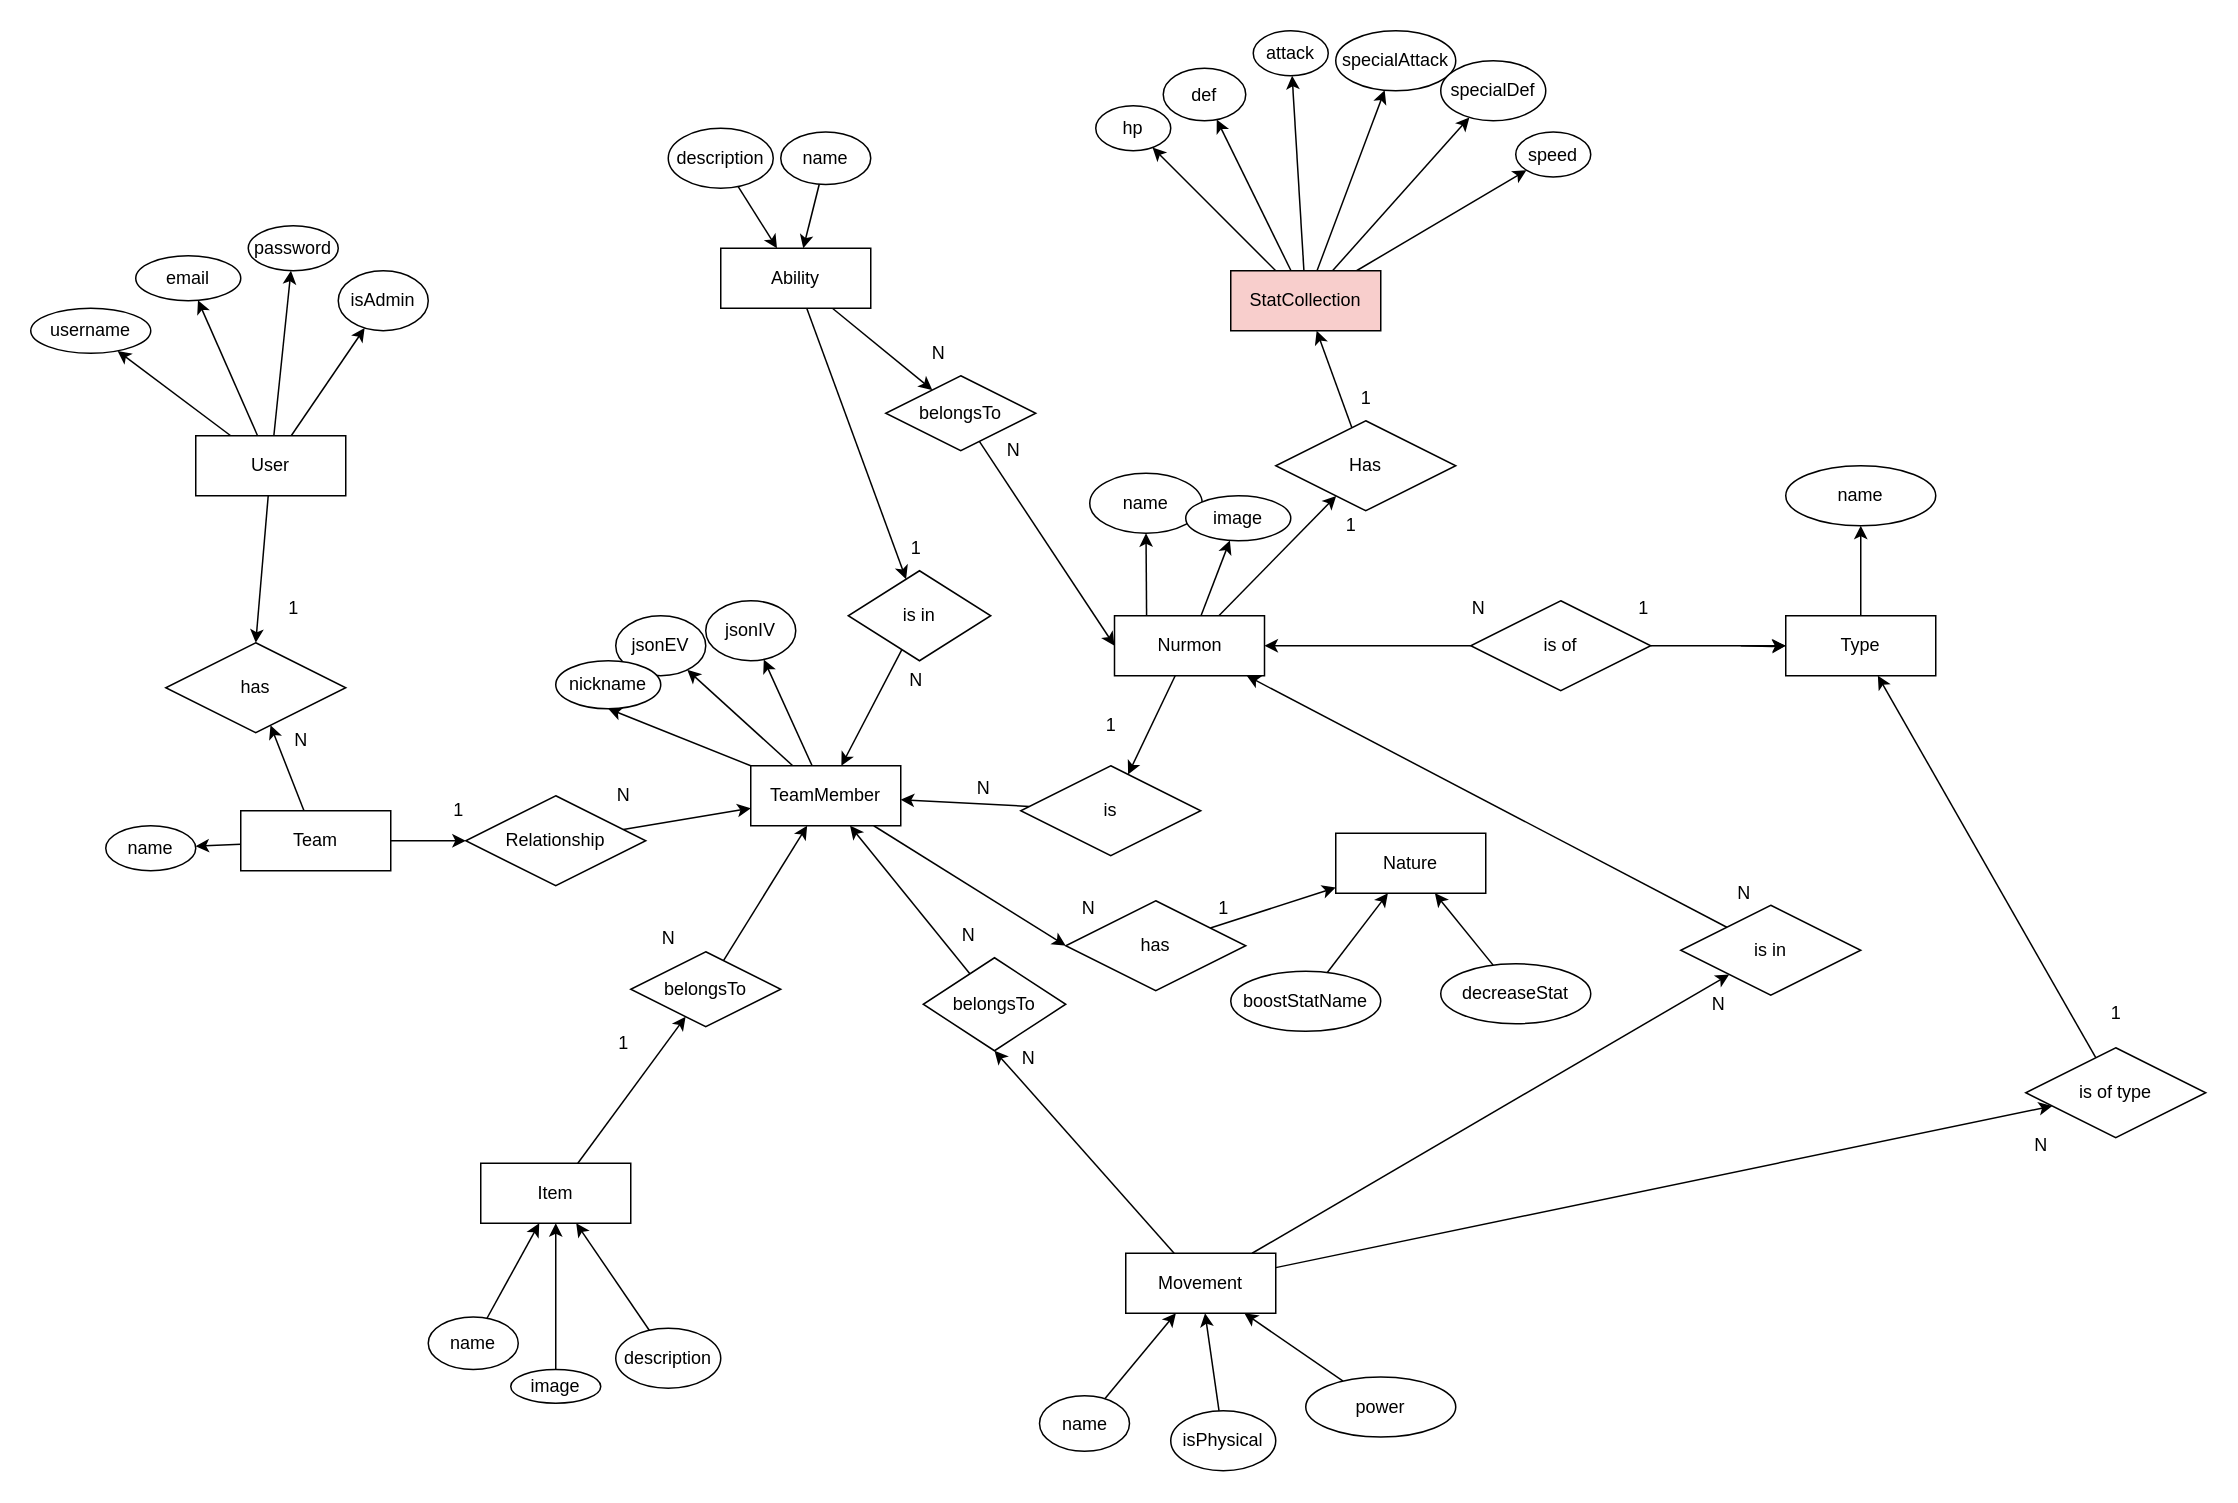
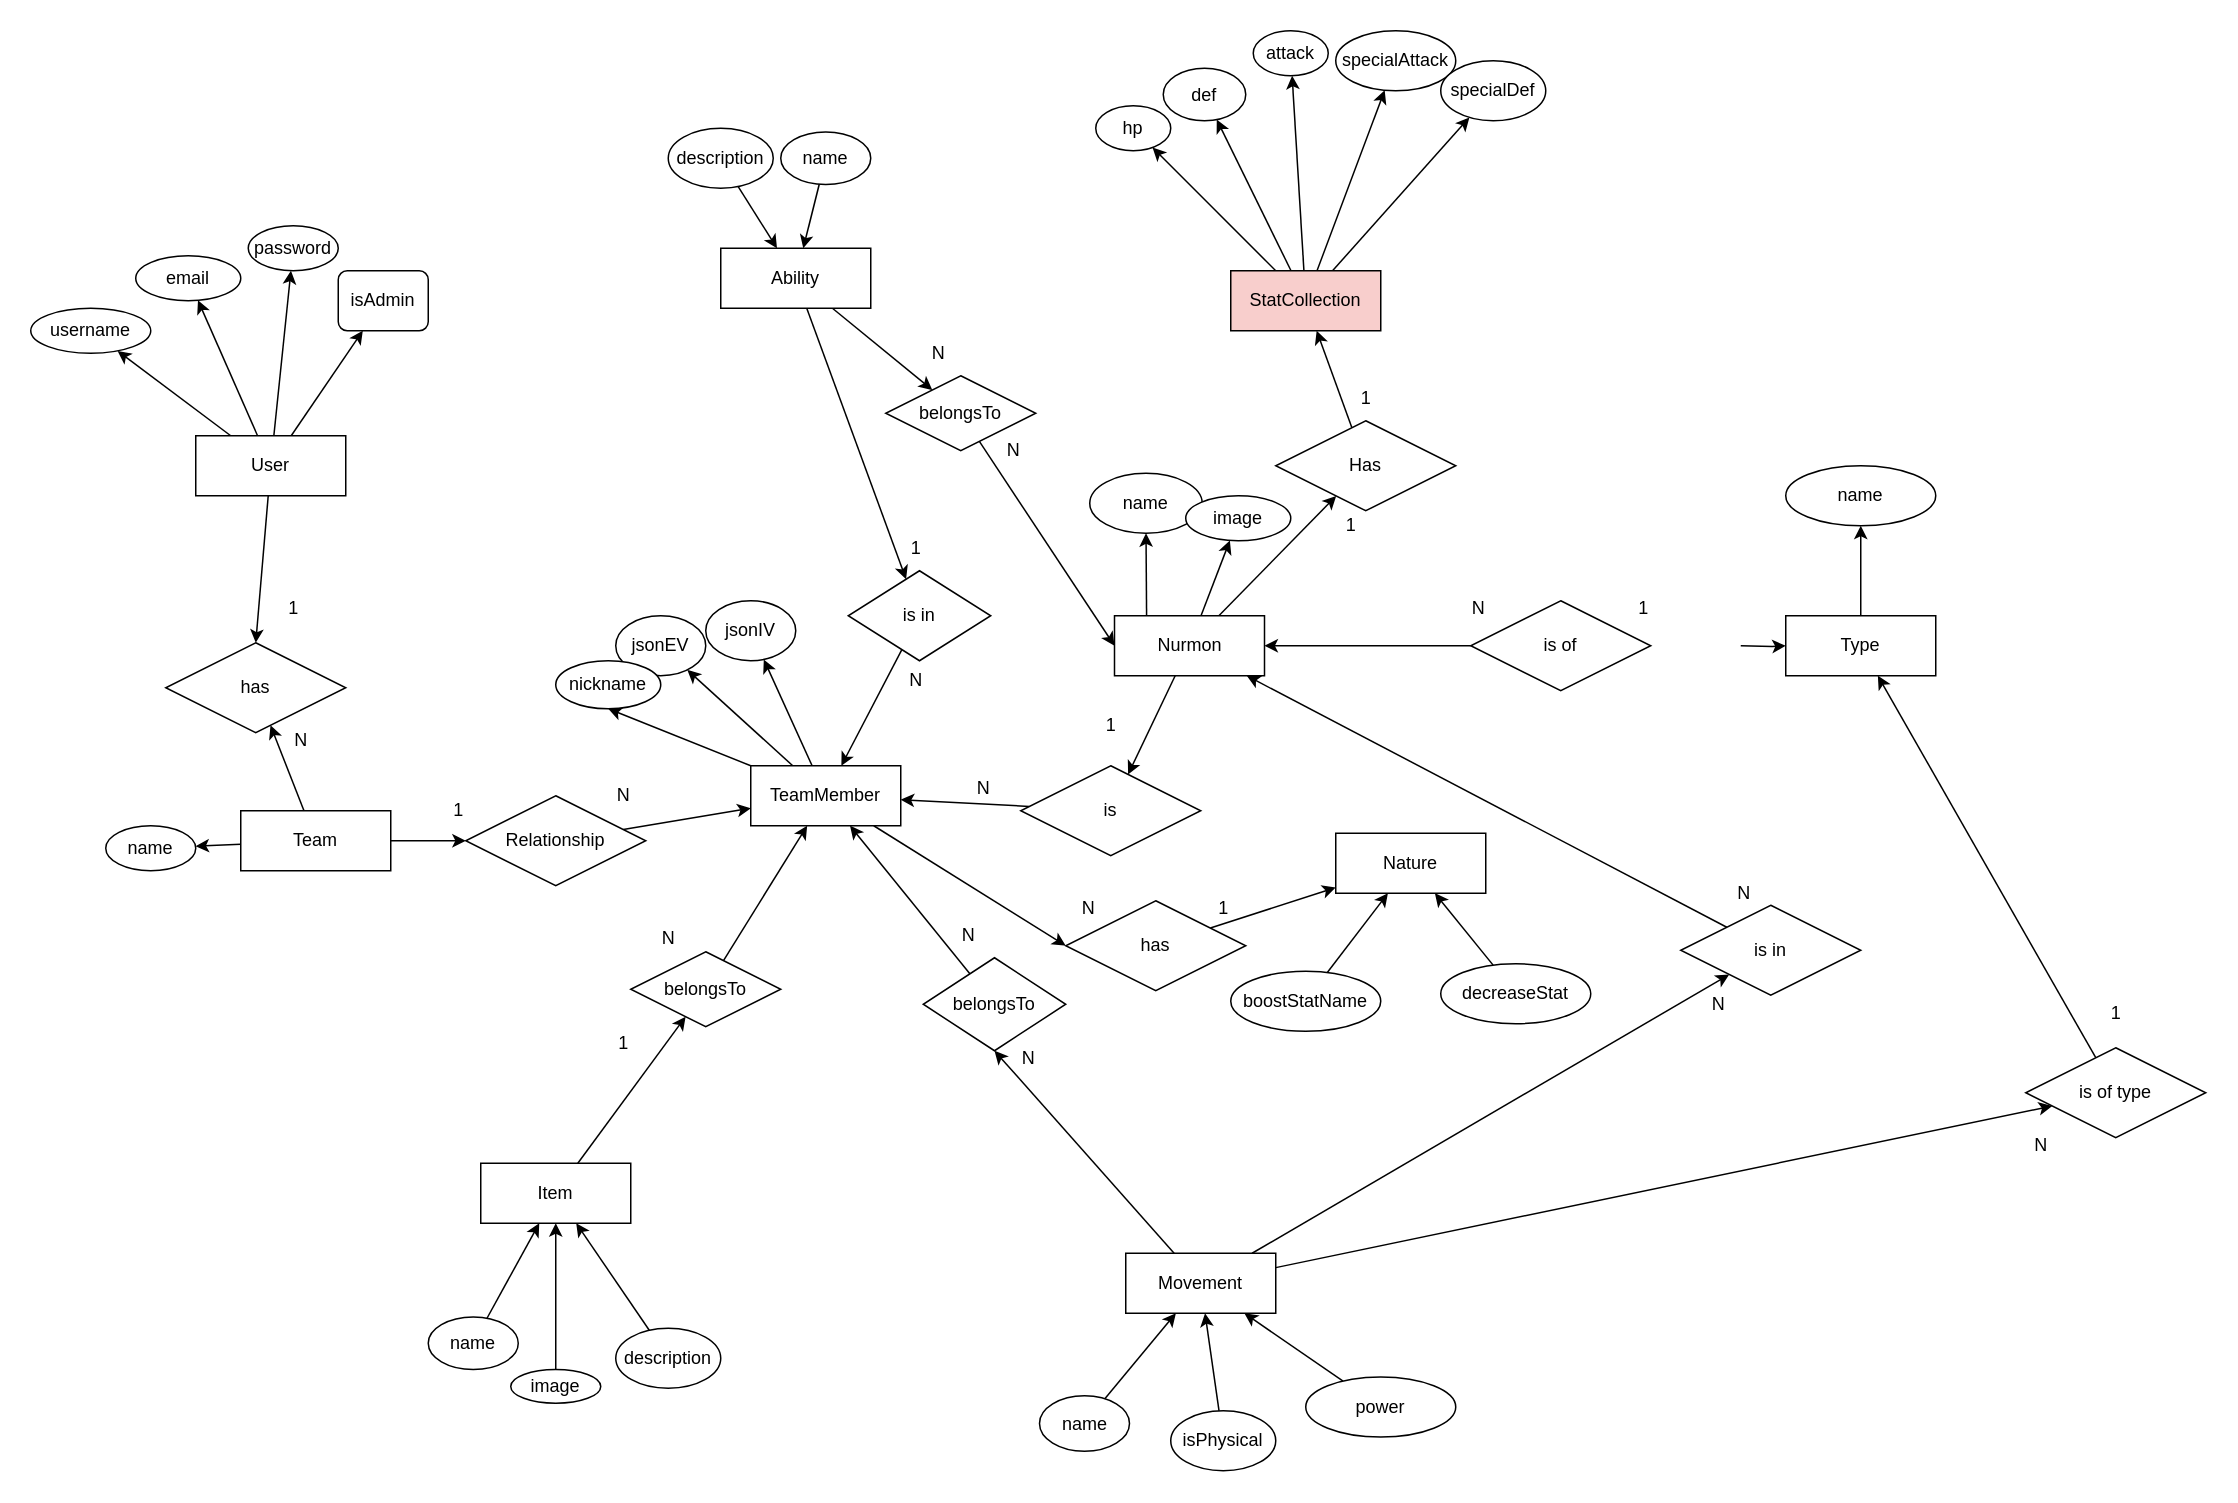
(1553, 155) -> none
(1437, 223) -> none
(383, 301) -> (383, 301)
(1695, 646) -> none
